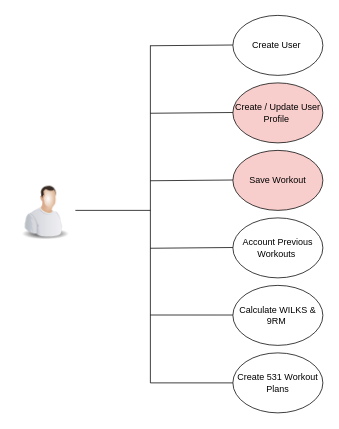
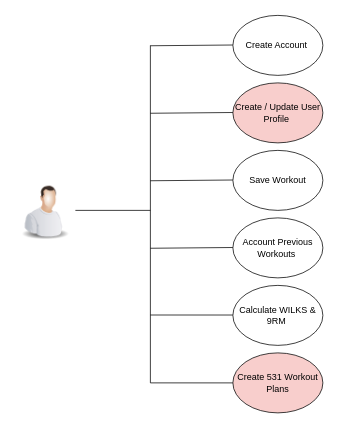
(278, 45) -> (278, 45)
(278, 180) -> (278, 180)
(278, 383) -> (278, 383)
